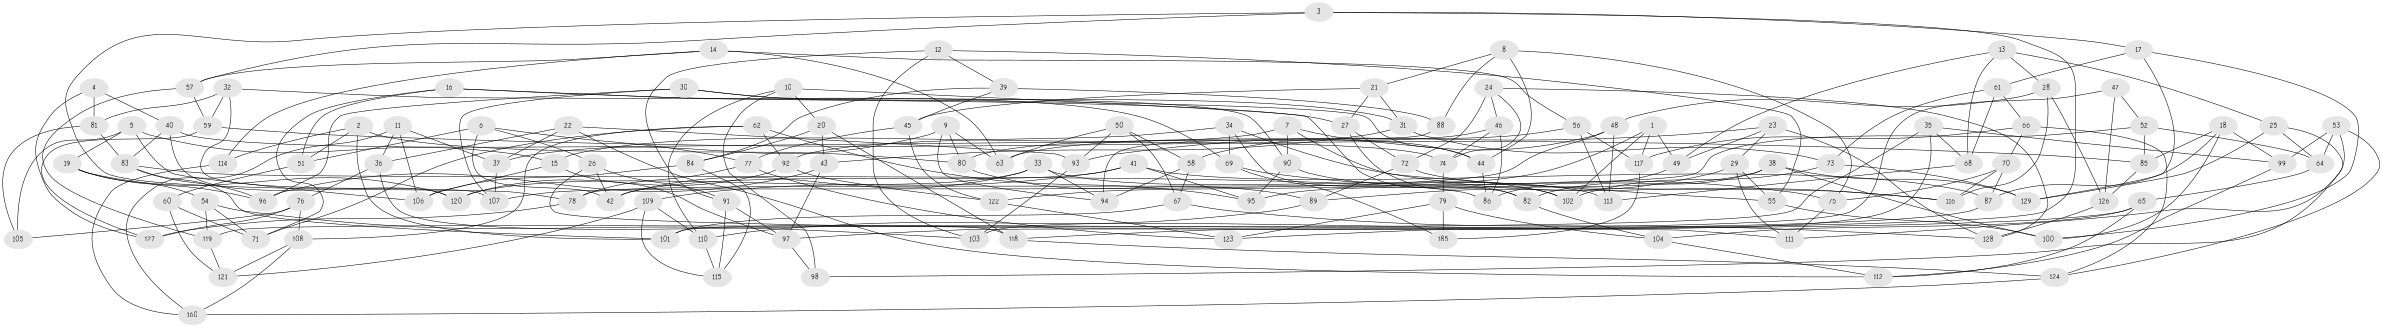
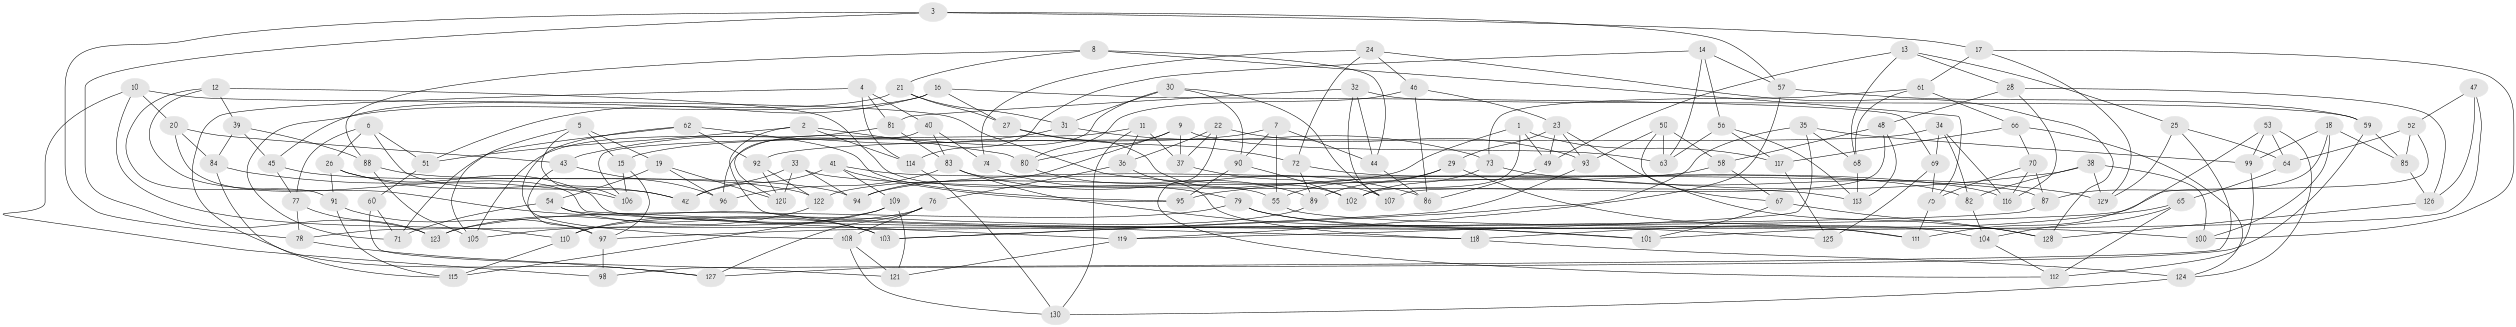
none -> (867, 125)
(1471, 145) -> (1500, 105)
none -> (413, 211)
(1443, 240) -> (1829, 240)
(192, 315) -> (1056, 315)
